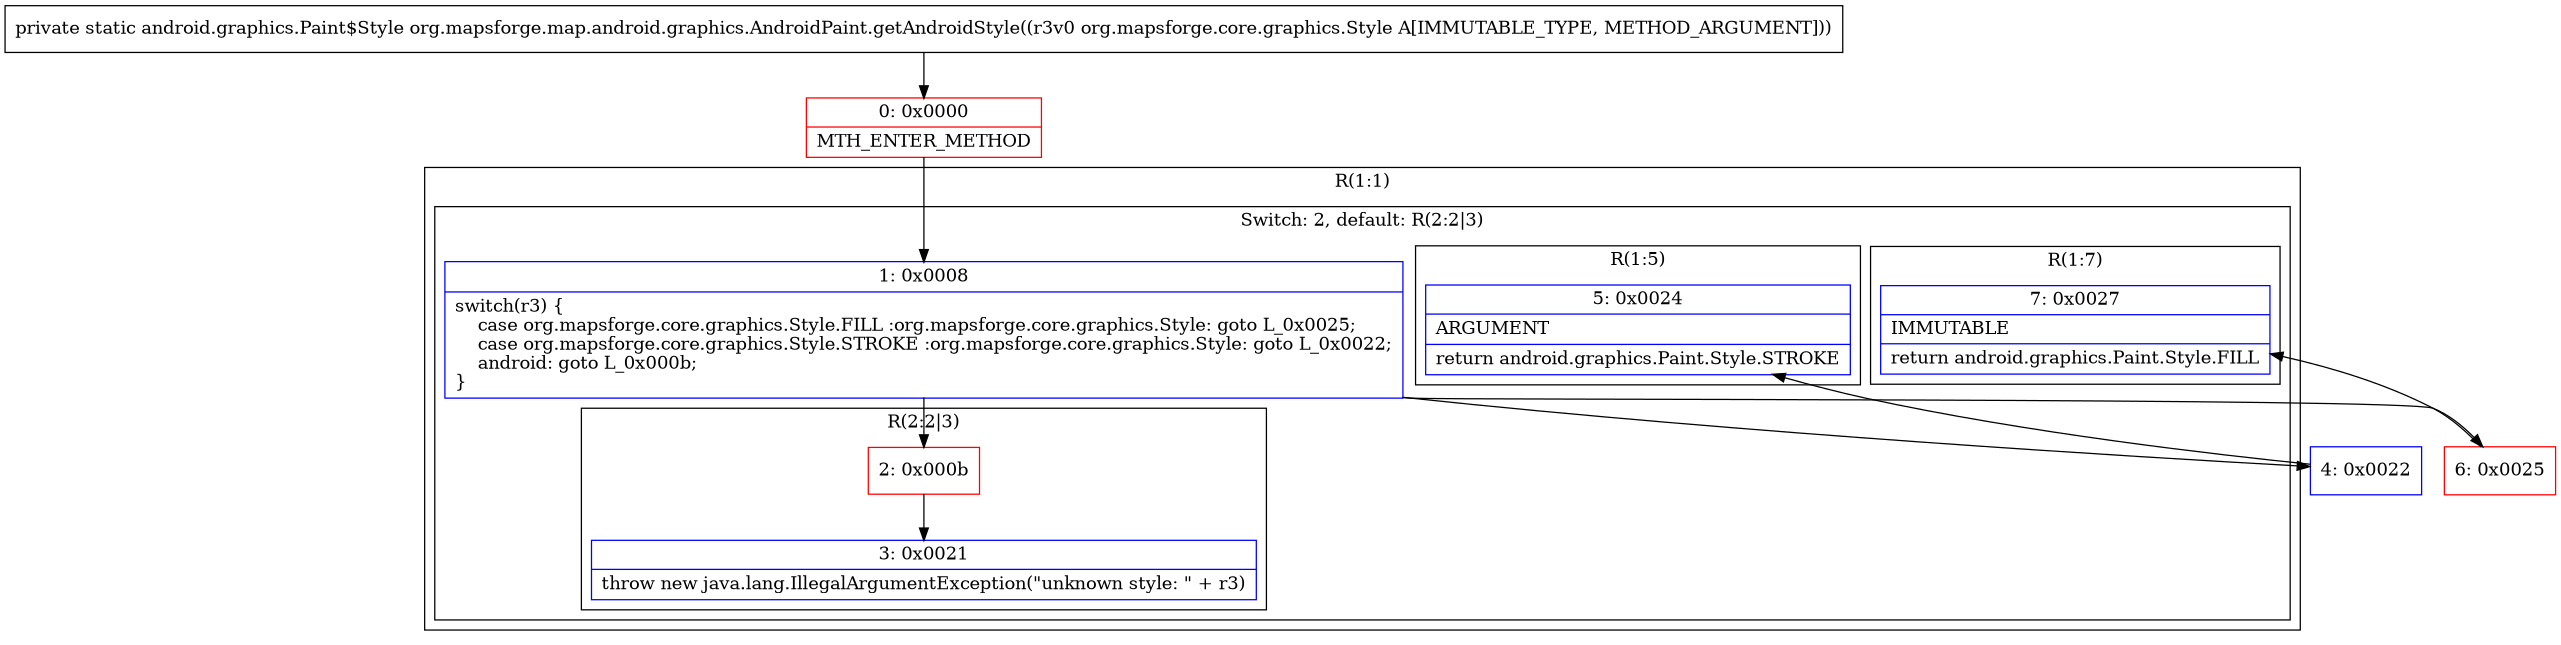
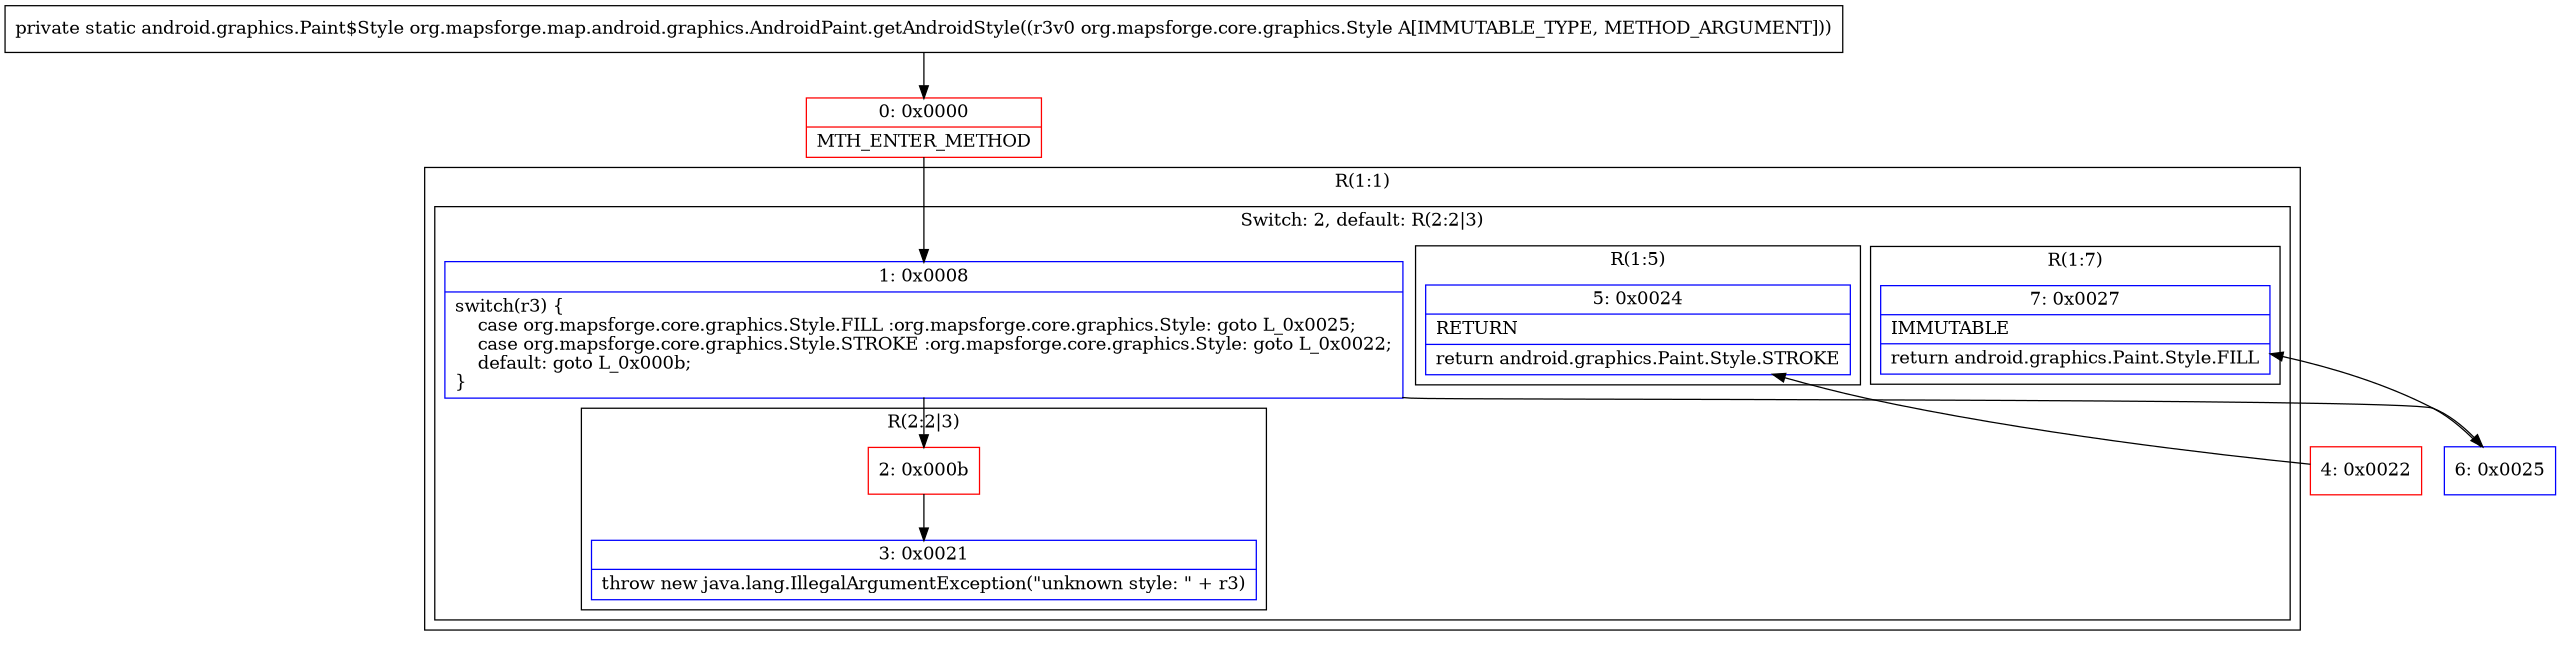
(1493, 329) -> (1477, 329)
(576, 363) -> (573, 363)
(1850, 437) -> none
(2366, 471) -> (2366, 471)
(2500, 471) -> (2500, 471)
